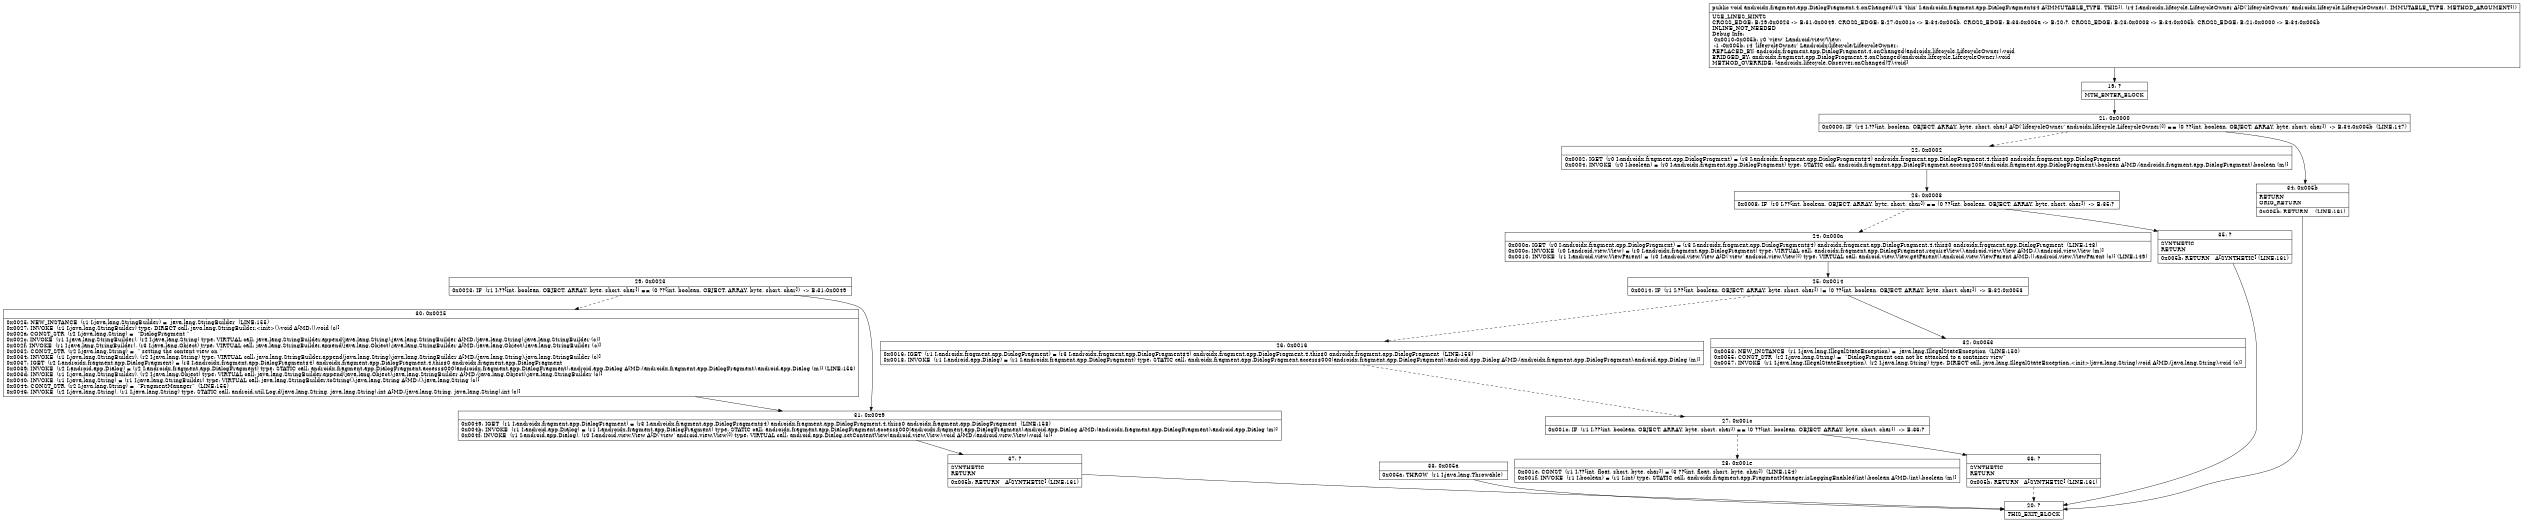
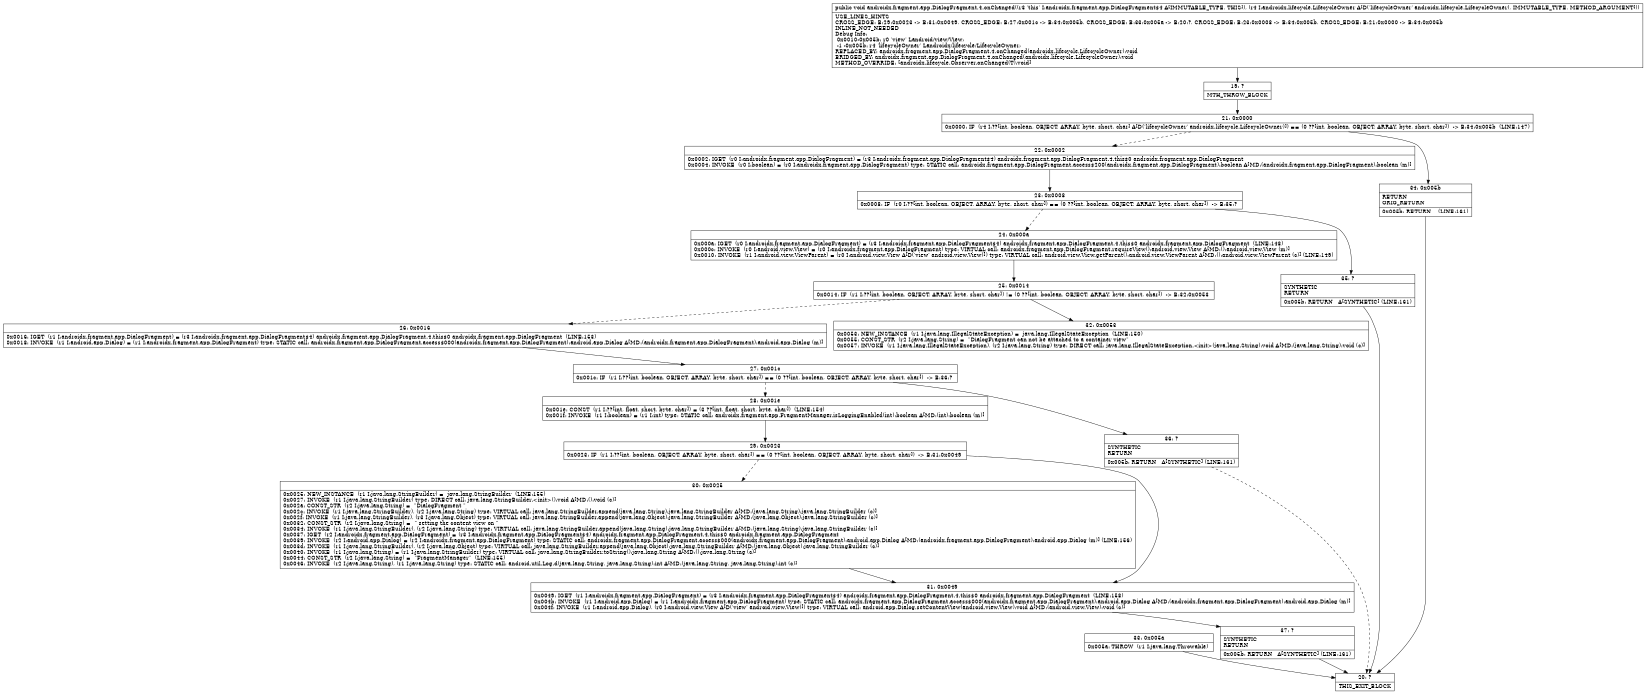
(2115, 95) -> (1237, 95)
(1522, 391) -> (602, 356)
none -> (765, 429)
